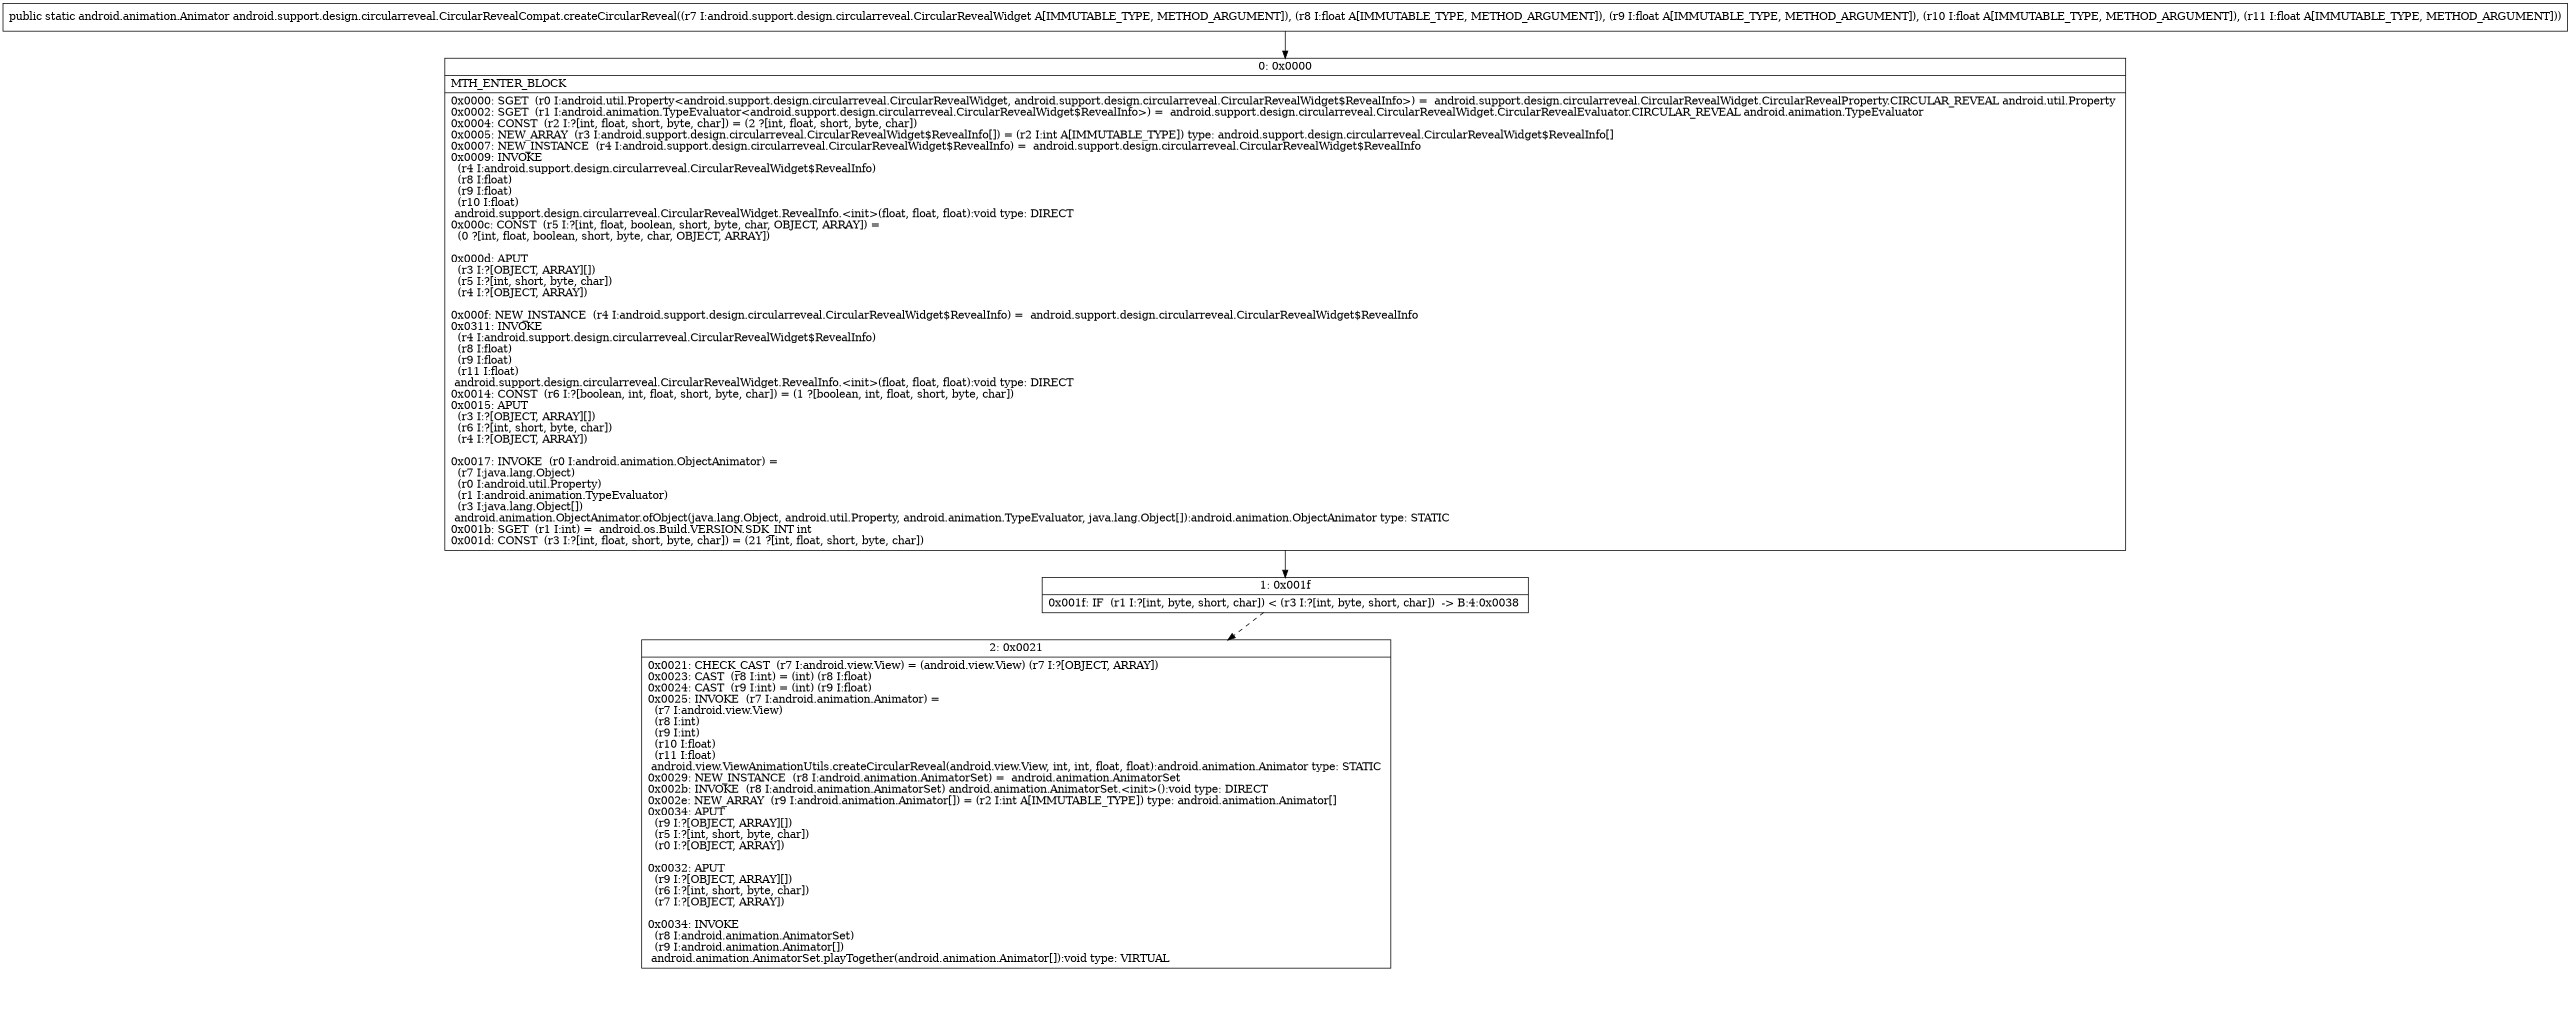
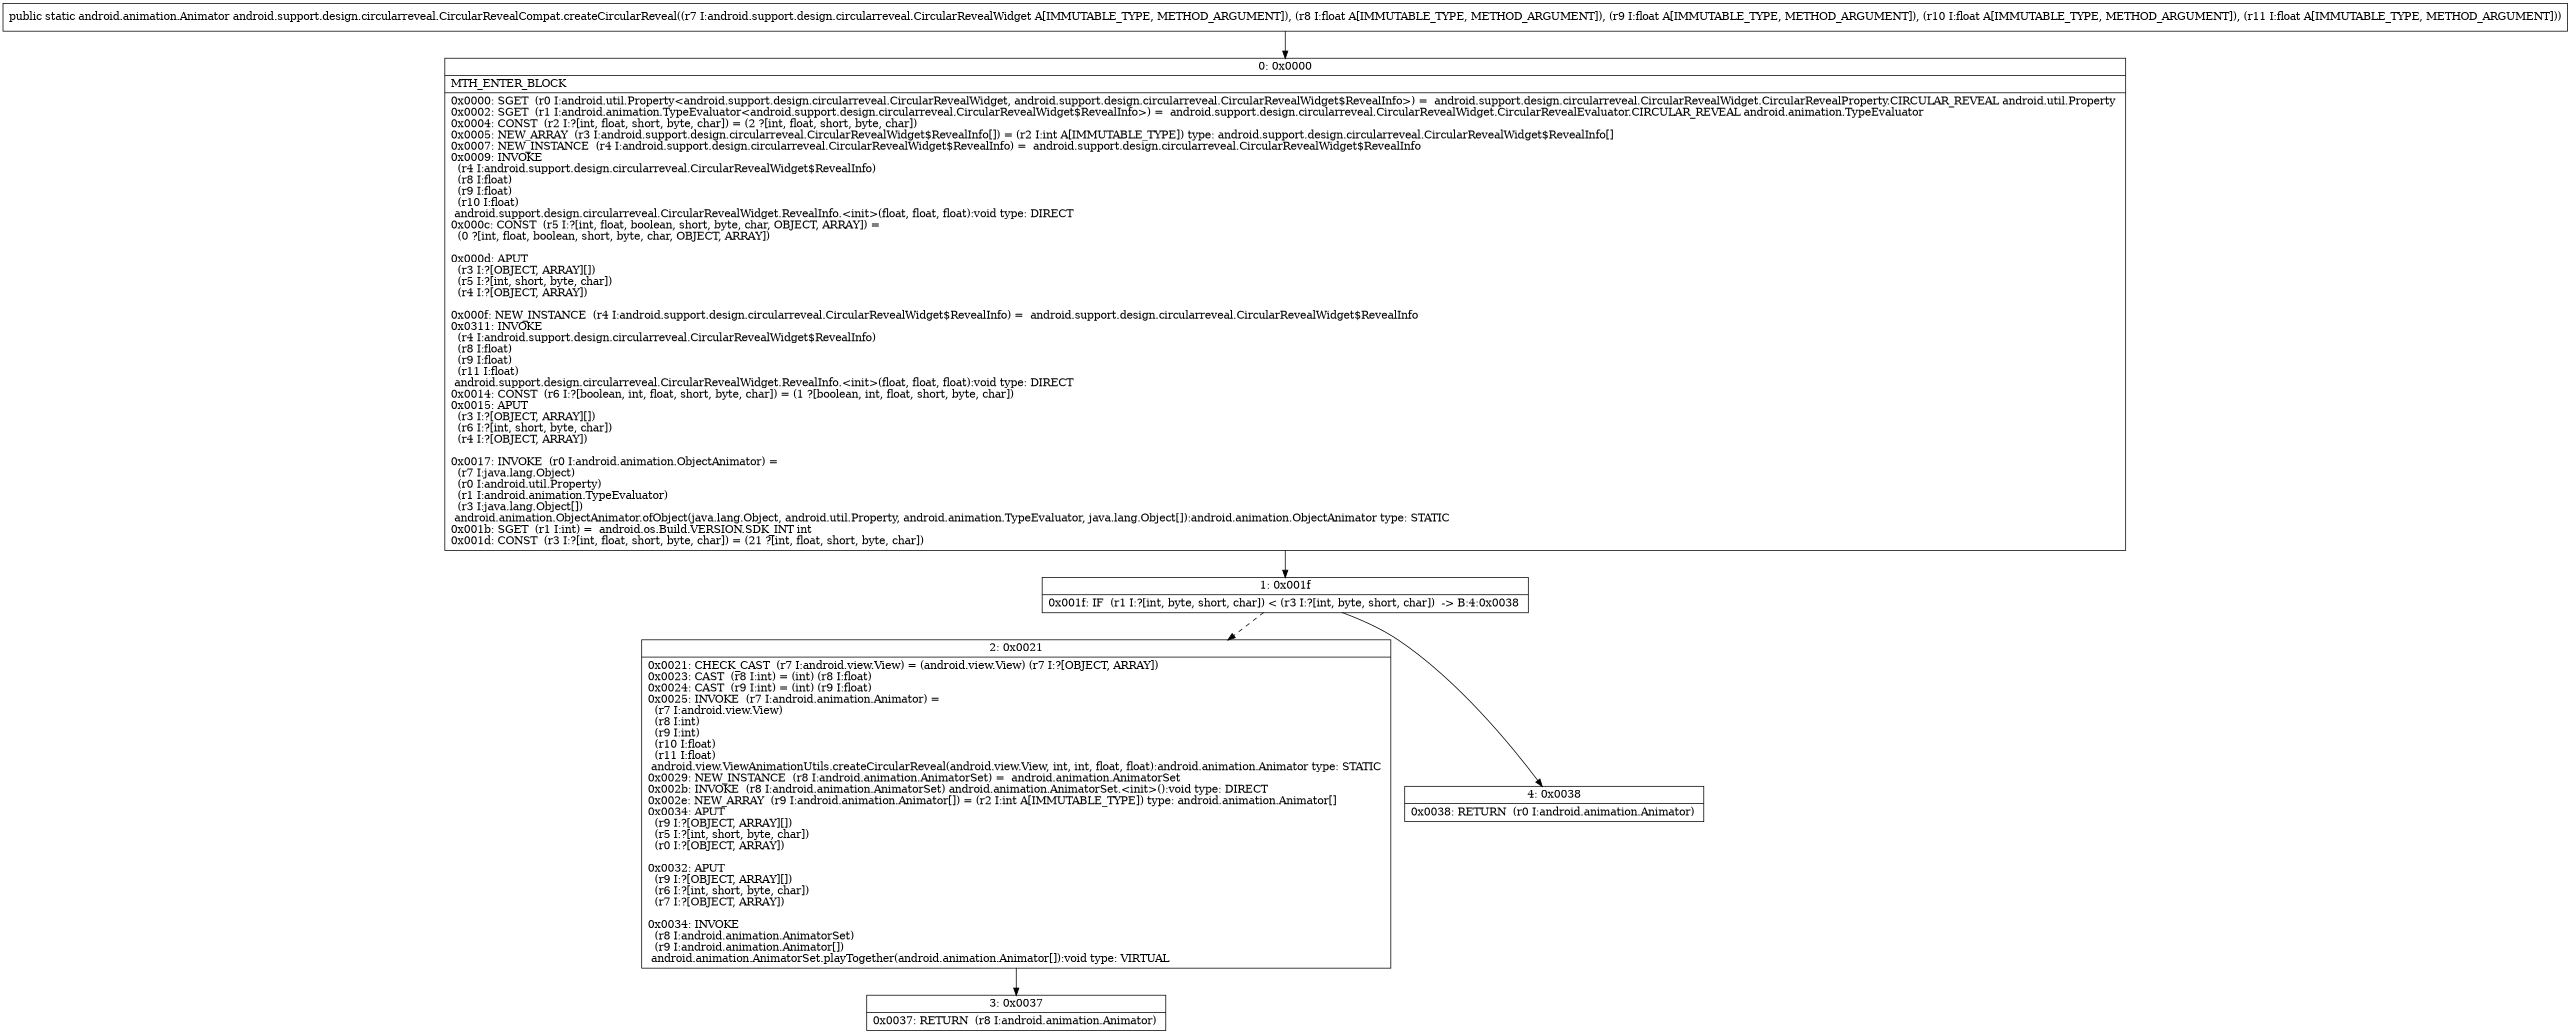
none -> (1554, 804)
none -> (1016, 1013)
